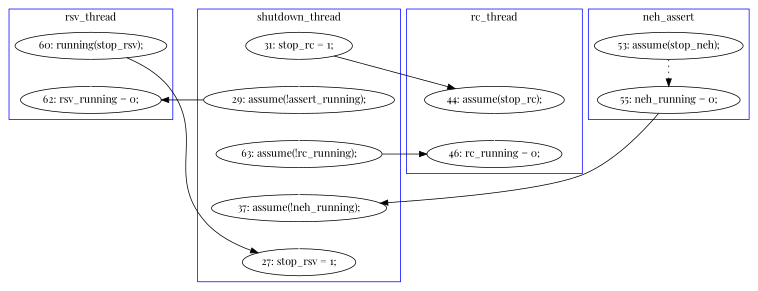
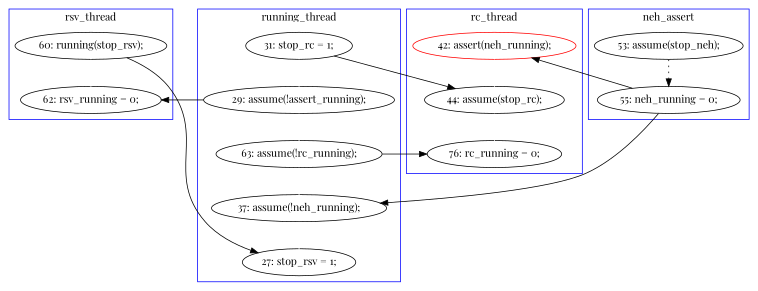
(299, 18) -> (299, 18)
none -> (494, 46)
(494, 154) -> (494, 154)
